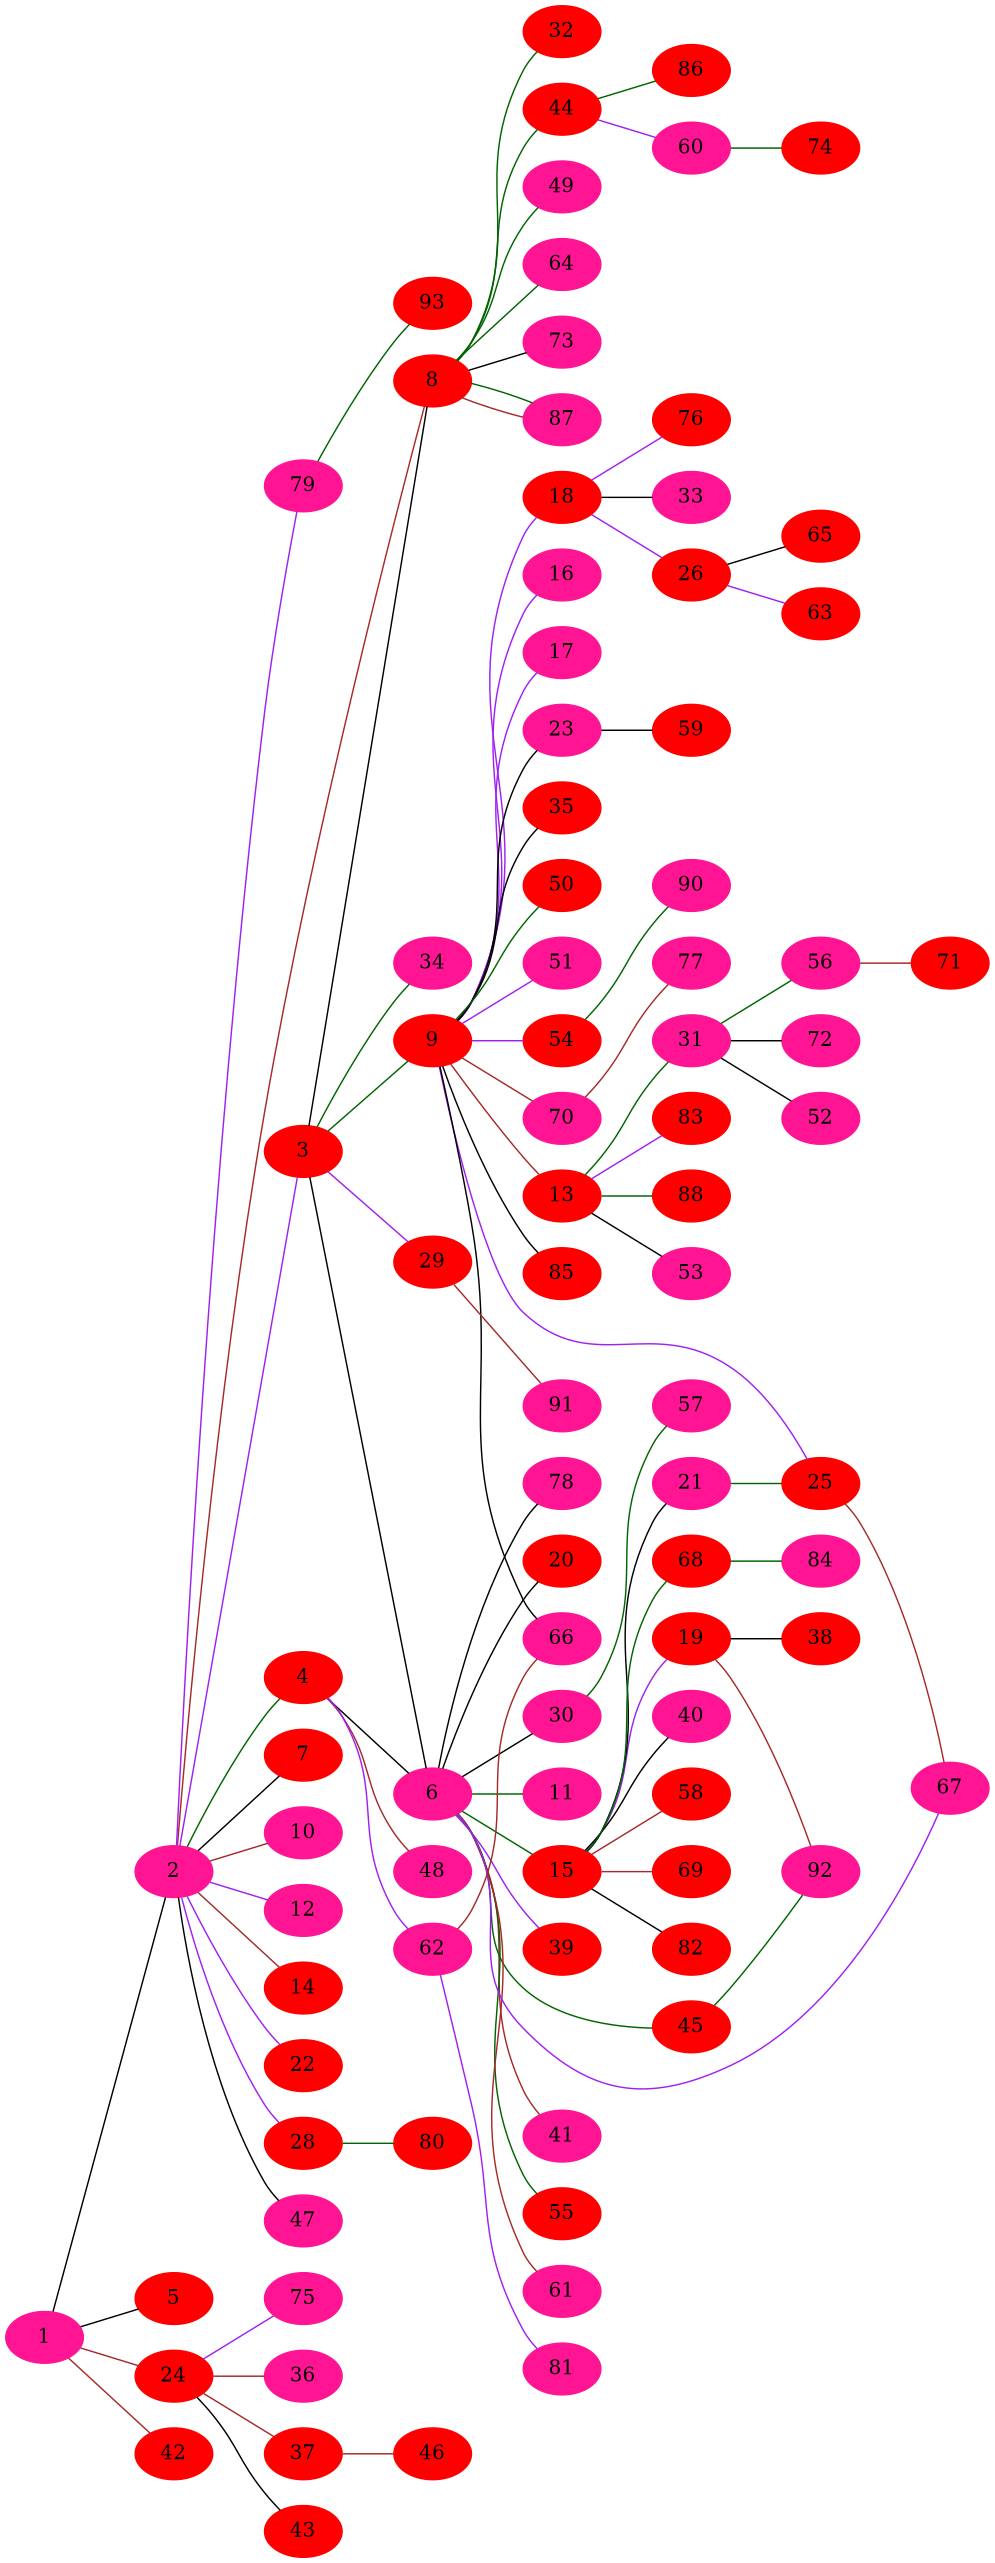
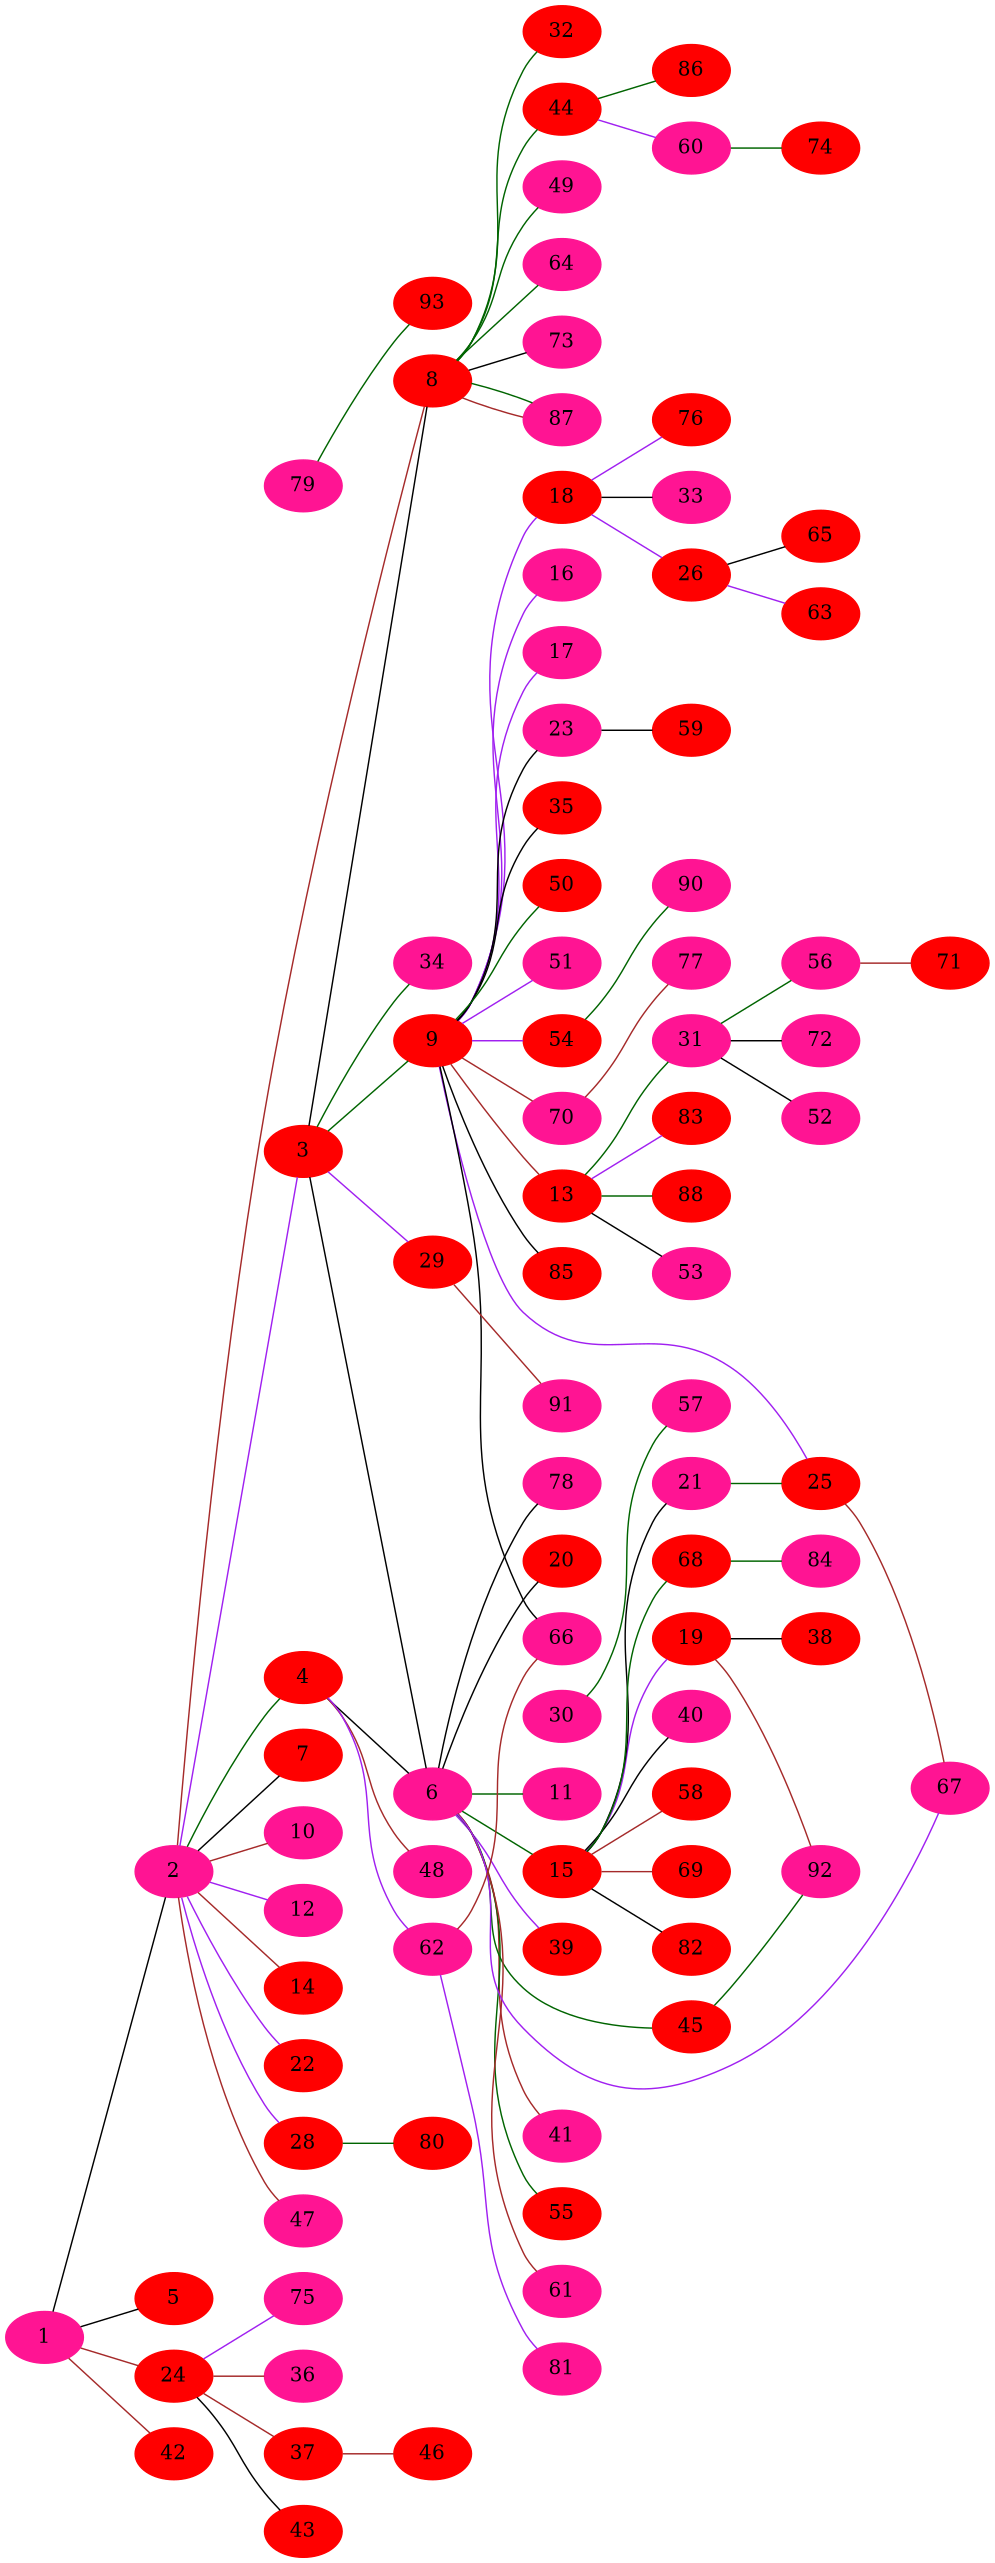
(219, 1177) -> none
(489, 1761) -> none
(212, 2055) -> (212, 2055)
